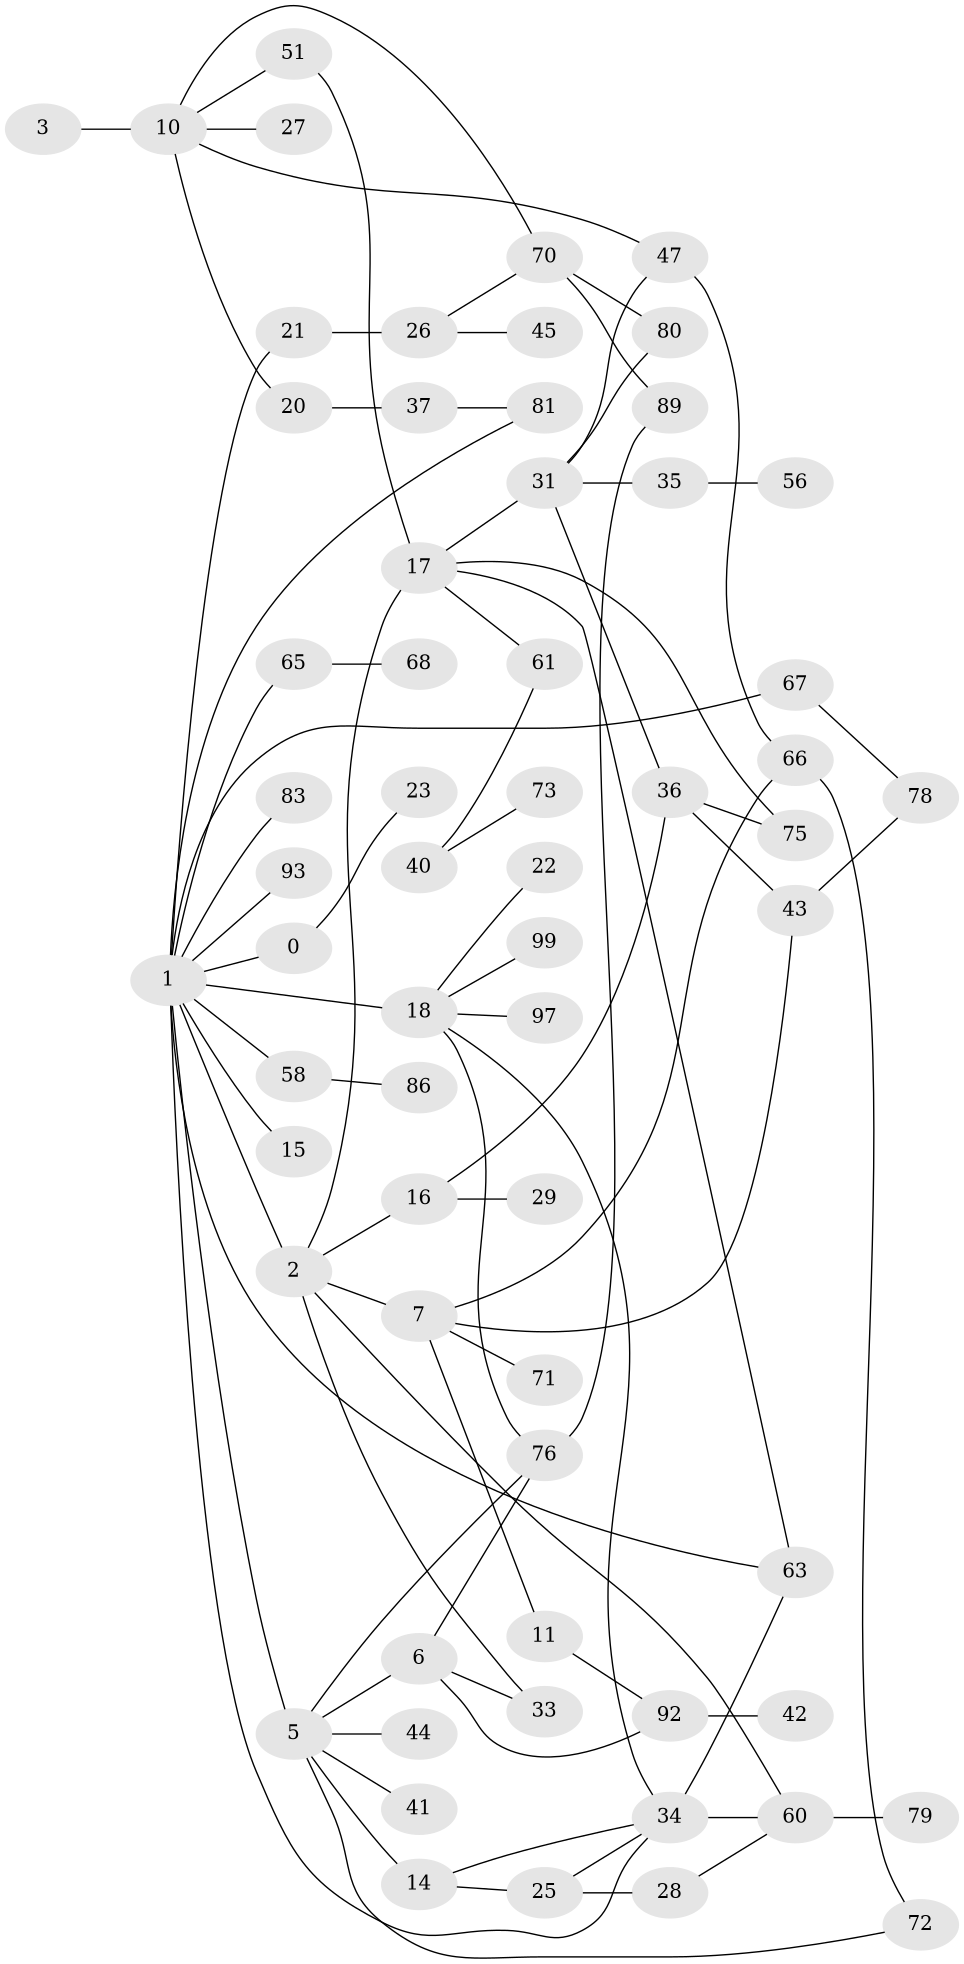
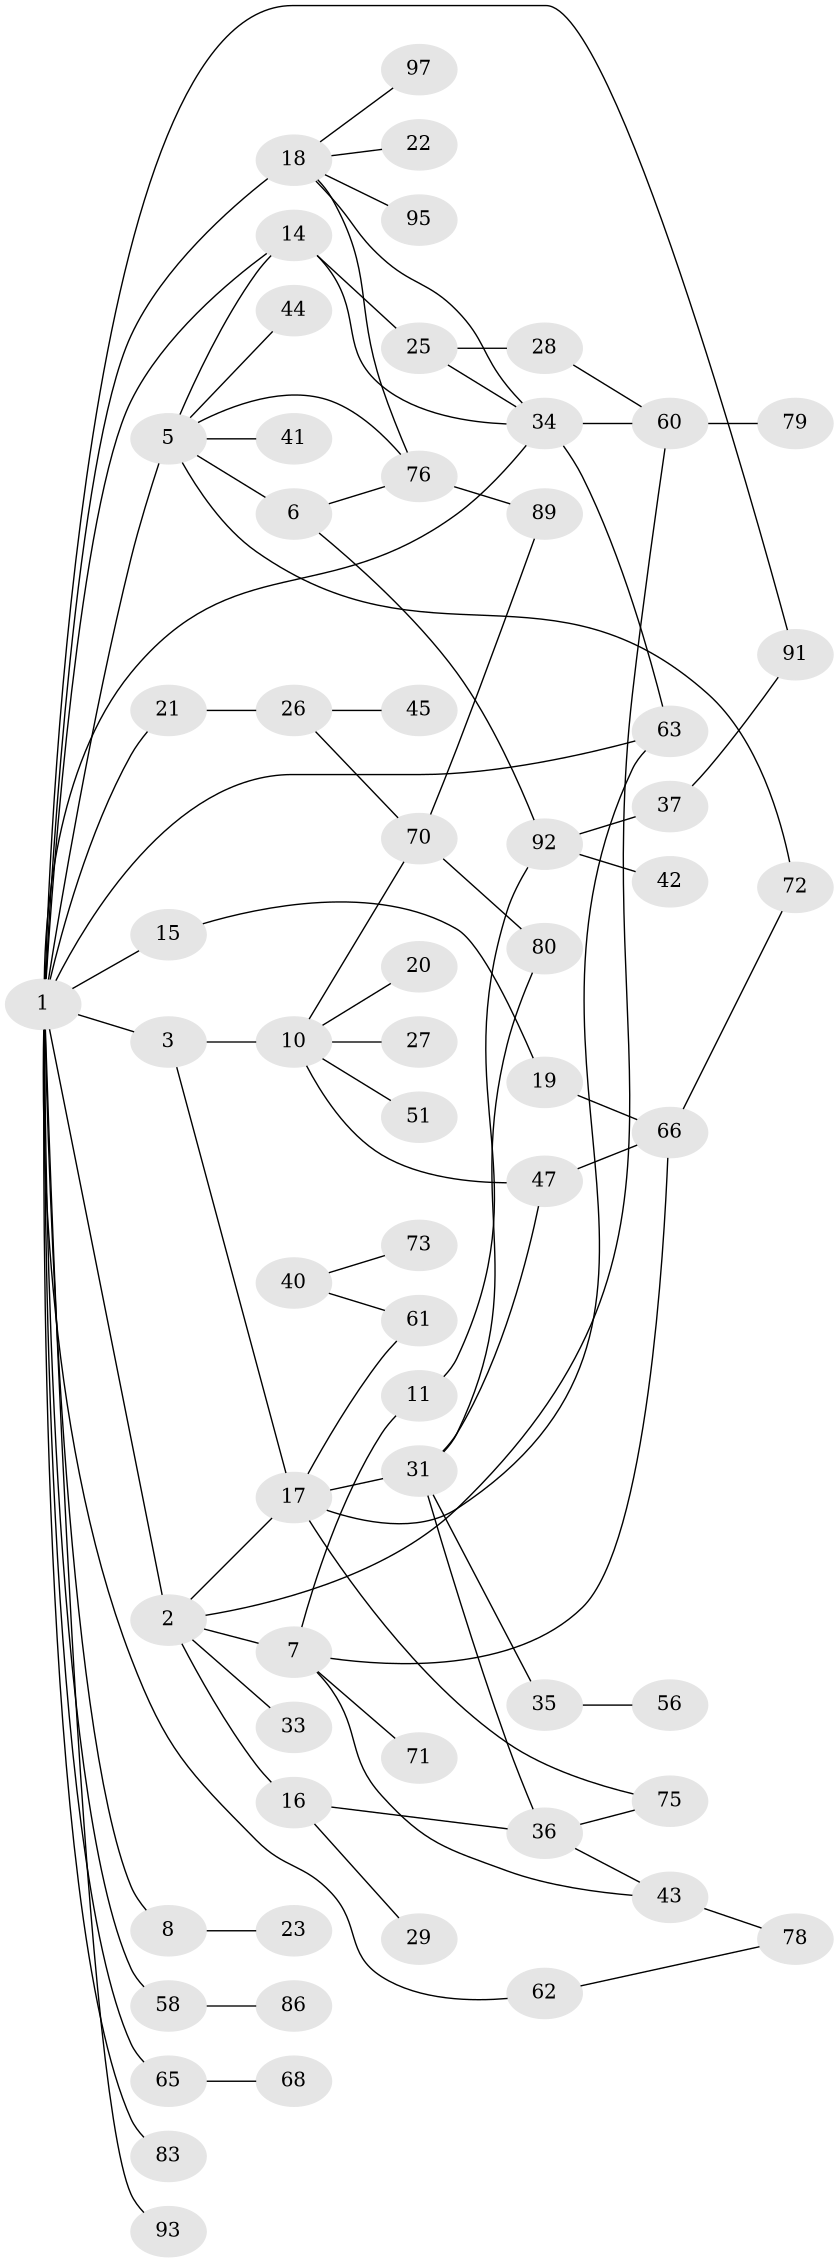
(369, 305) -> (231, 1270)
(357, 408) -> (603, 827)
(545, 408) -> (795, 655)
none -> (92, 548)
(795, 685) -> (545, 1993)
(545, 943) -> (419, 220)
(294, 948) -> (169, 1931)
none -> (106, 1023)
none -> (545, 1082)
(482, 1685) -> none
